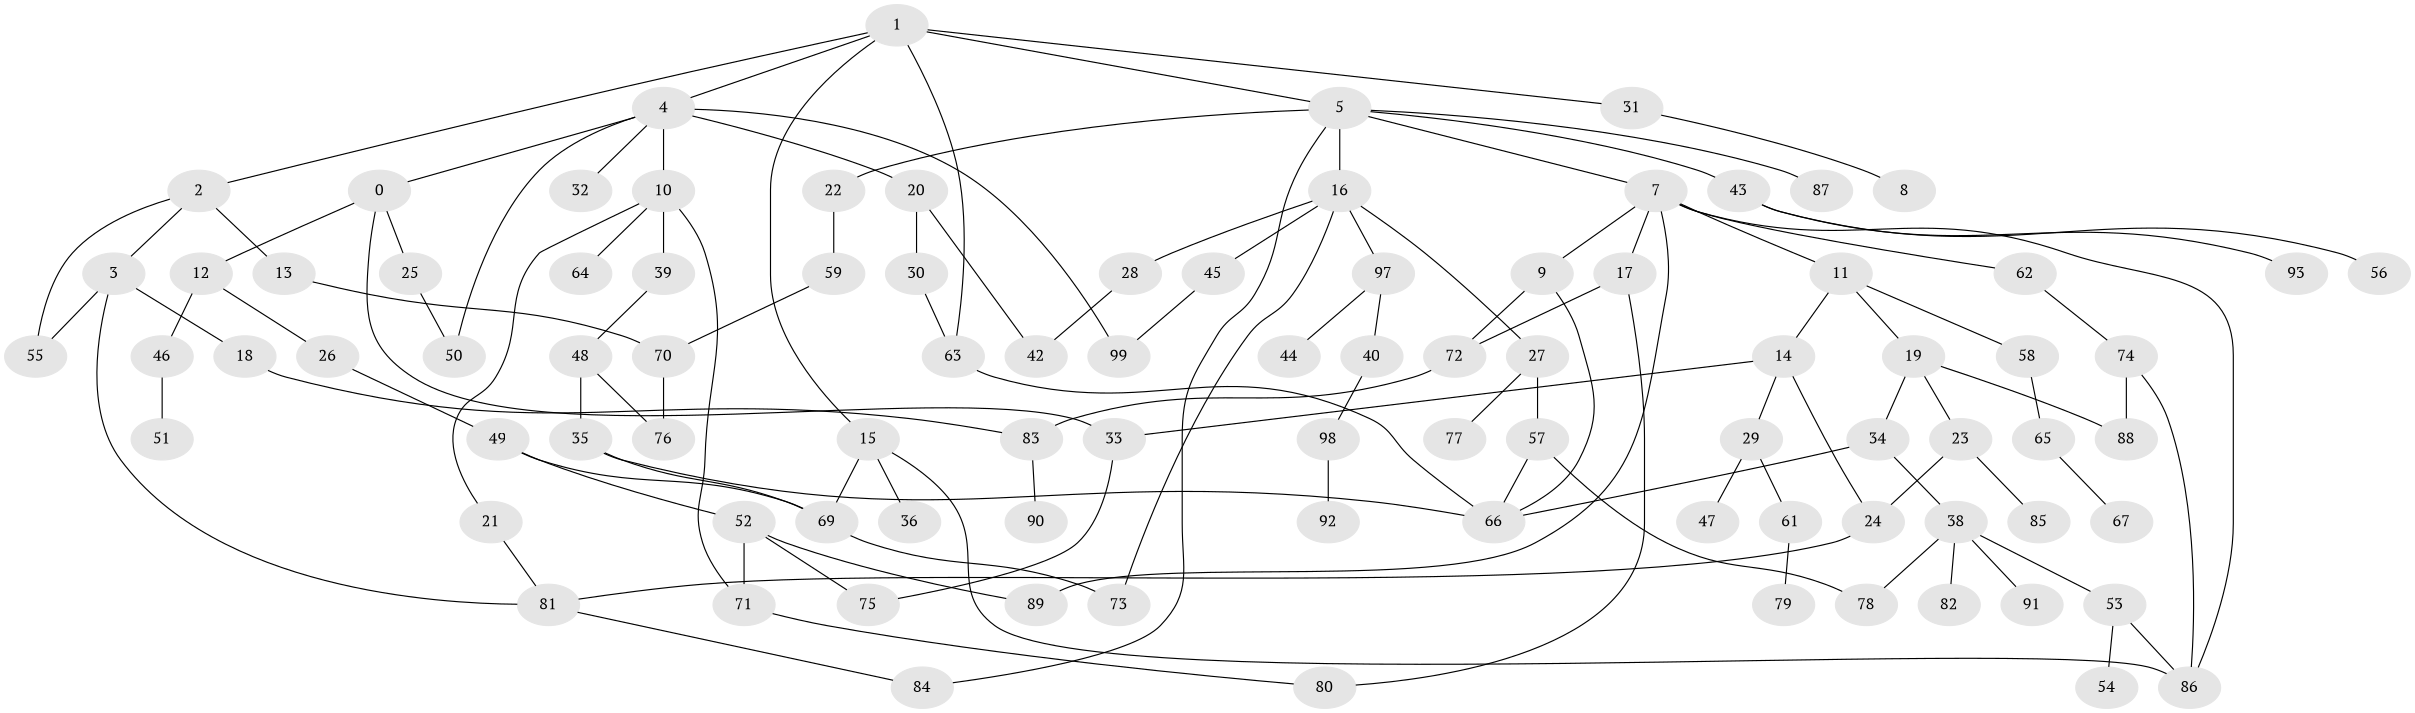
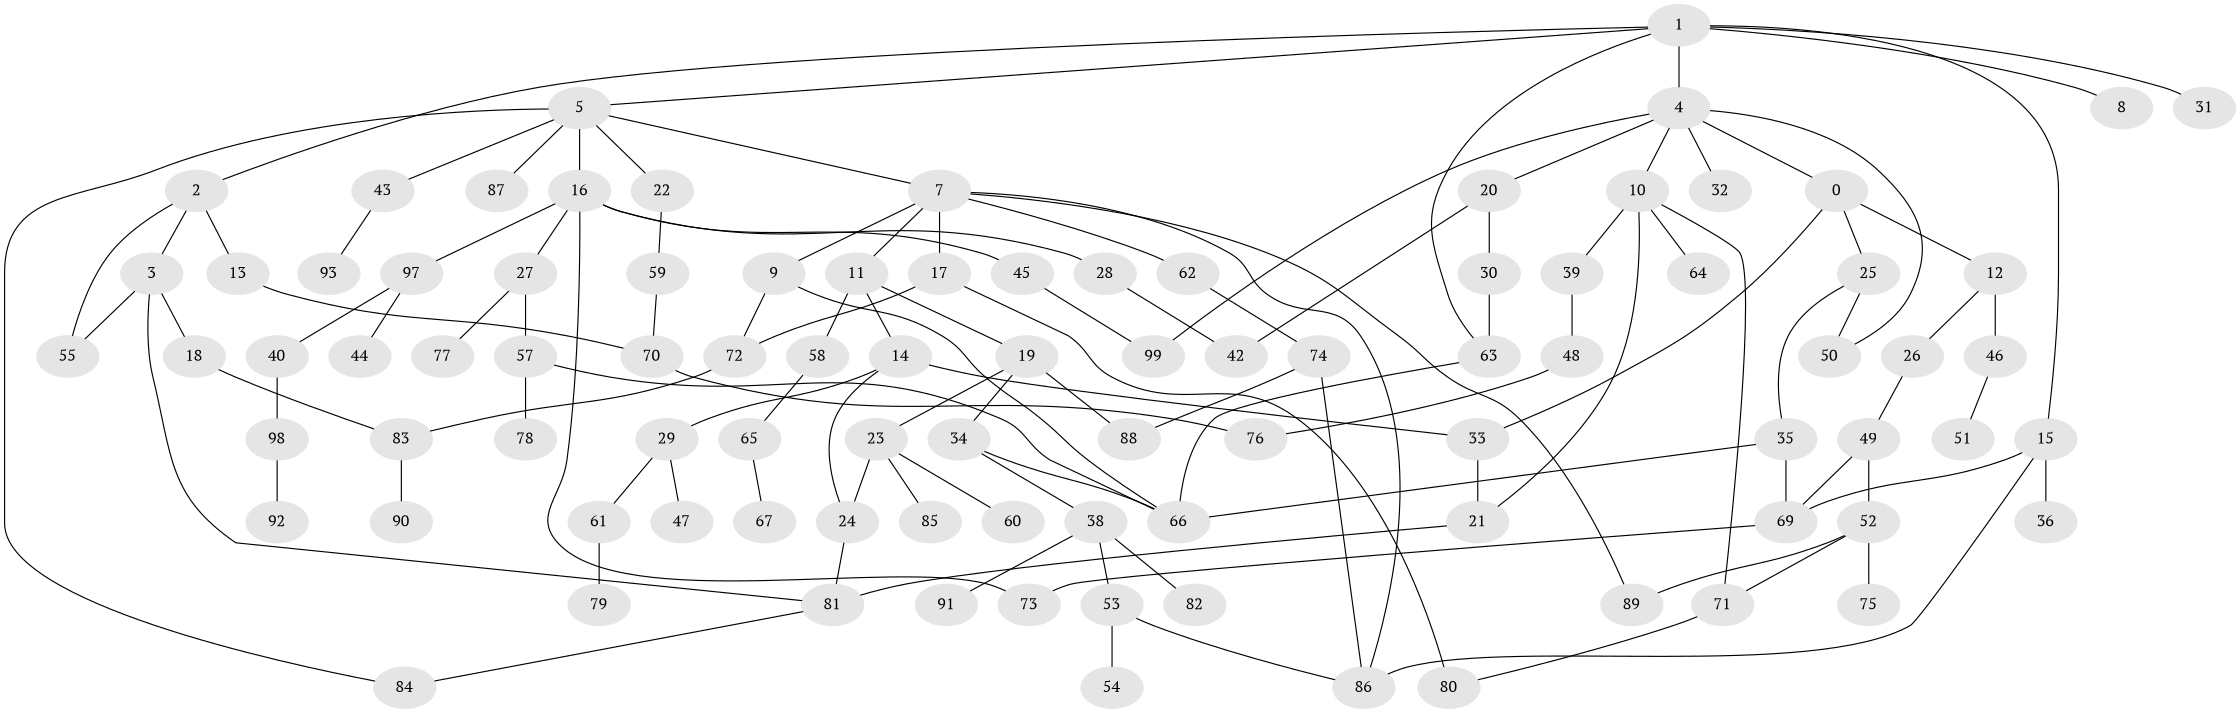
(1772, 142) -> (1856, 45)
(2379, 274) -> none
(581, 398) -> (1787, 340)
none -> (1013, 522)
(1911, 563) -> none
(1034, 565) -> (1478, 474)
